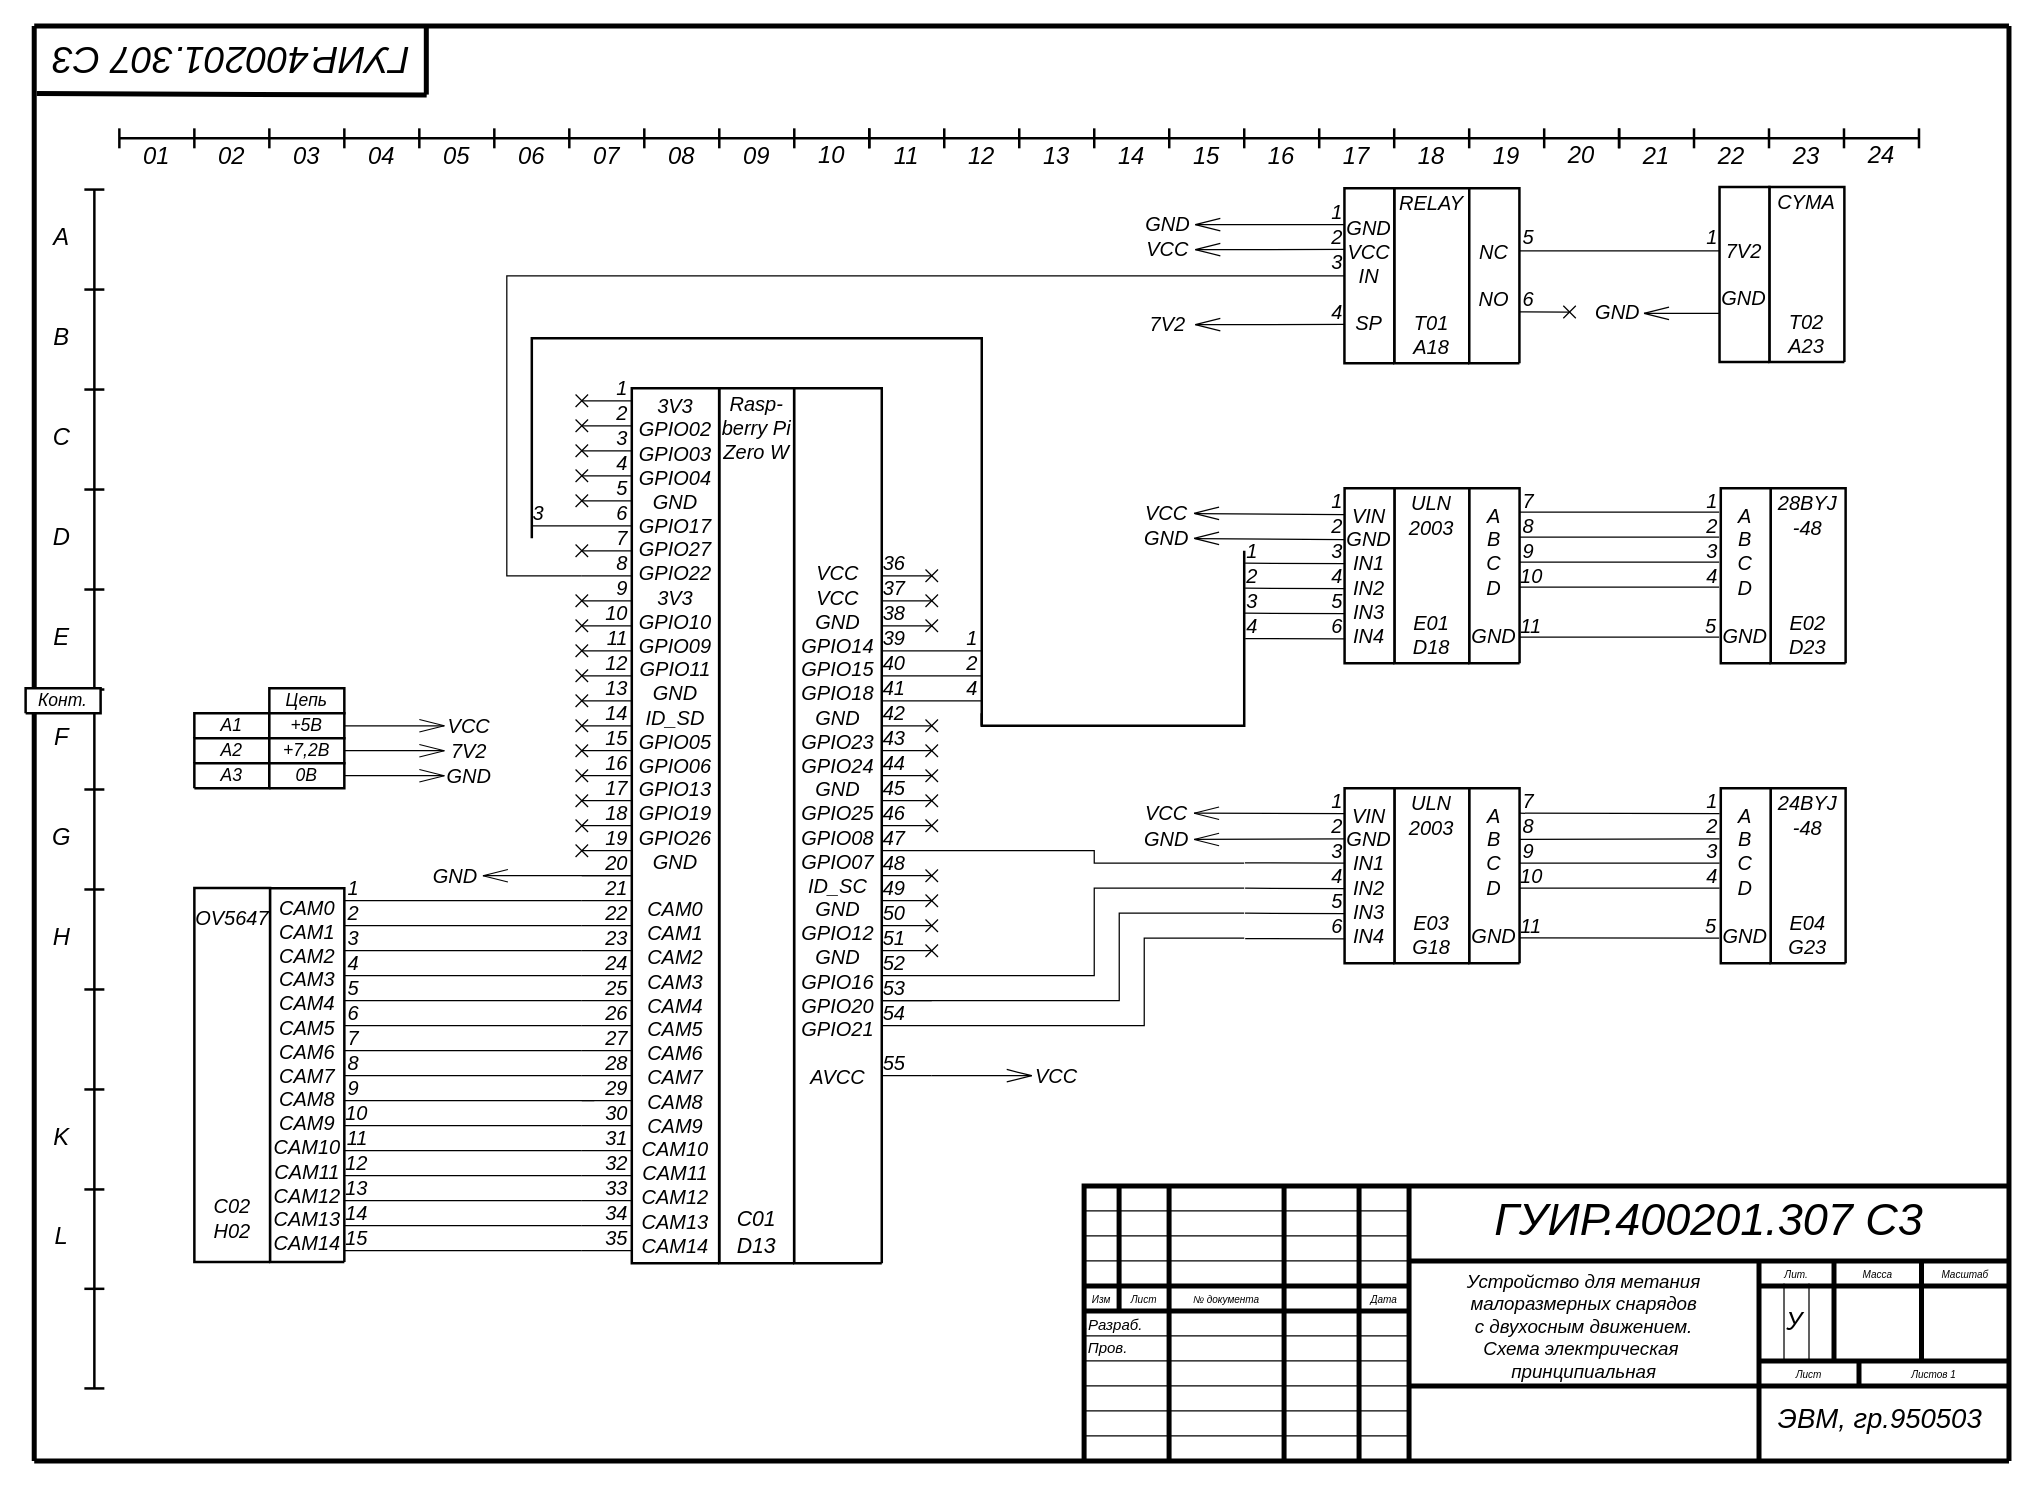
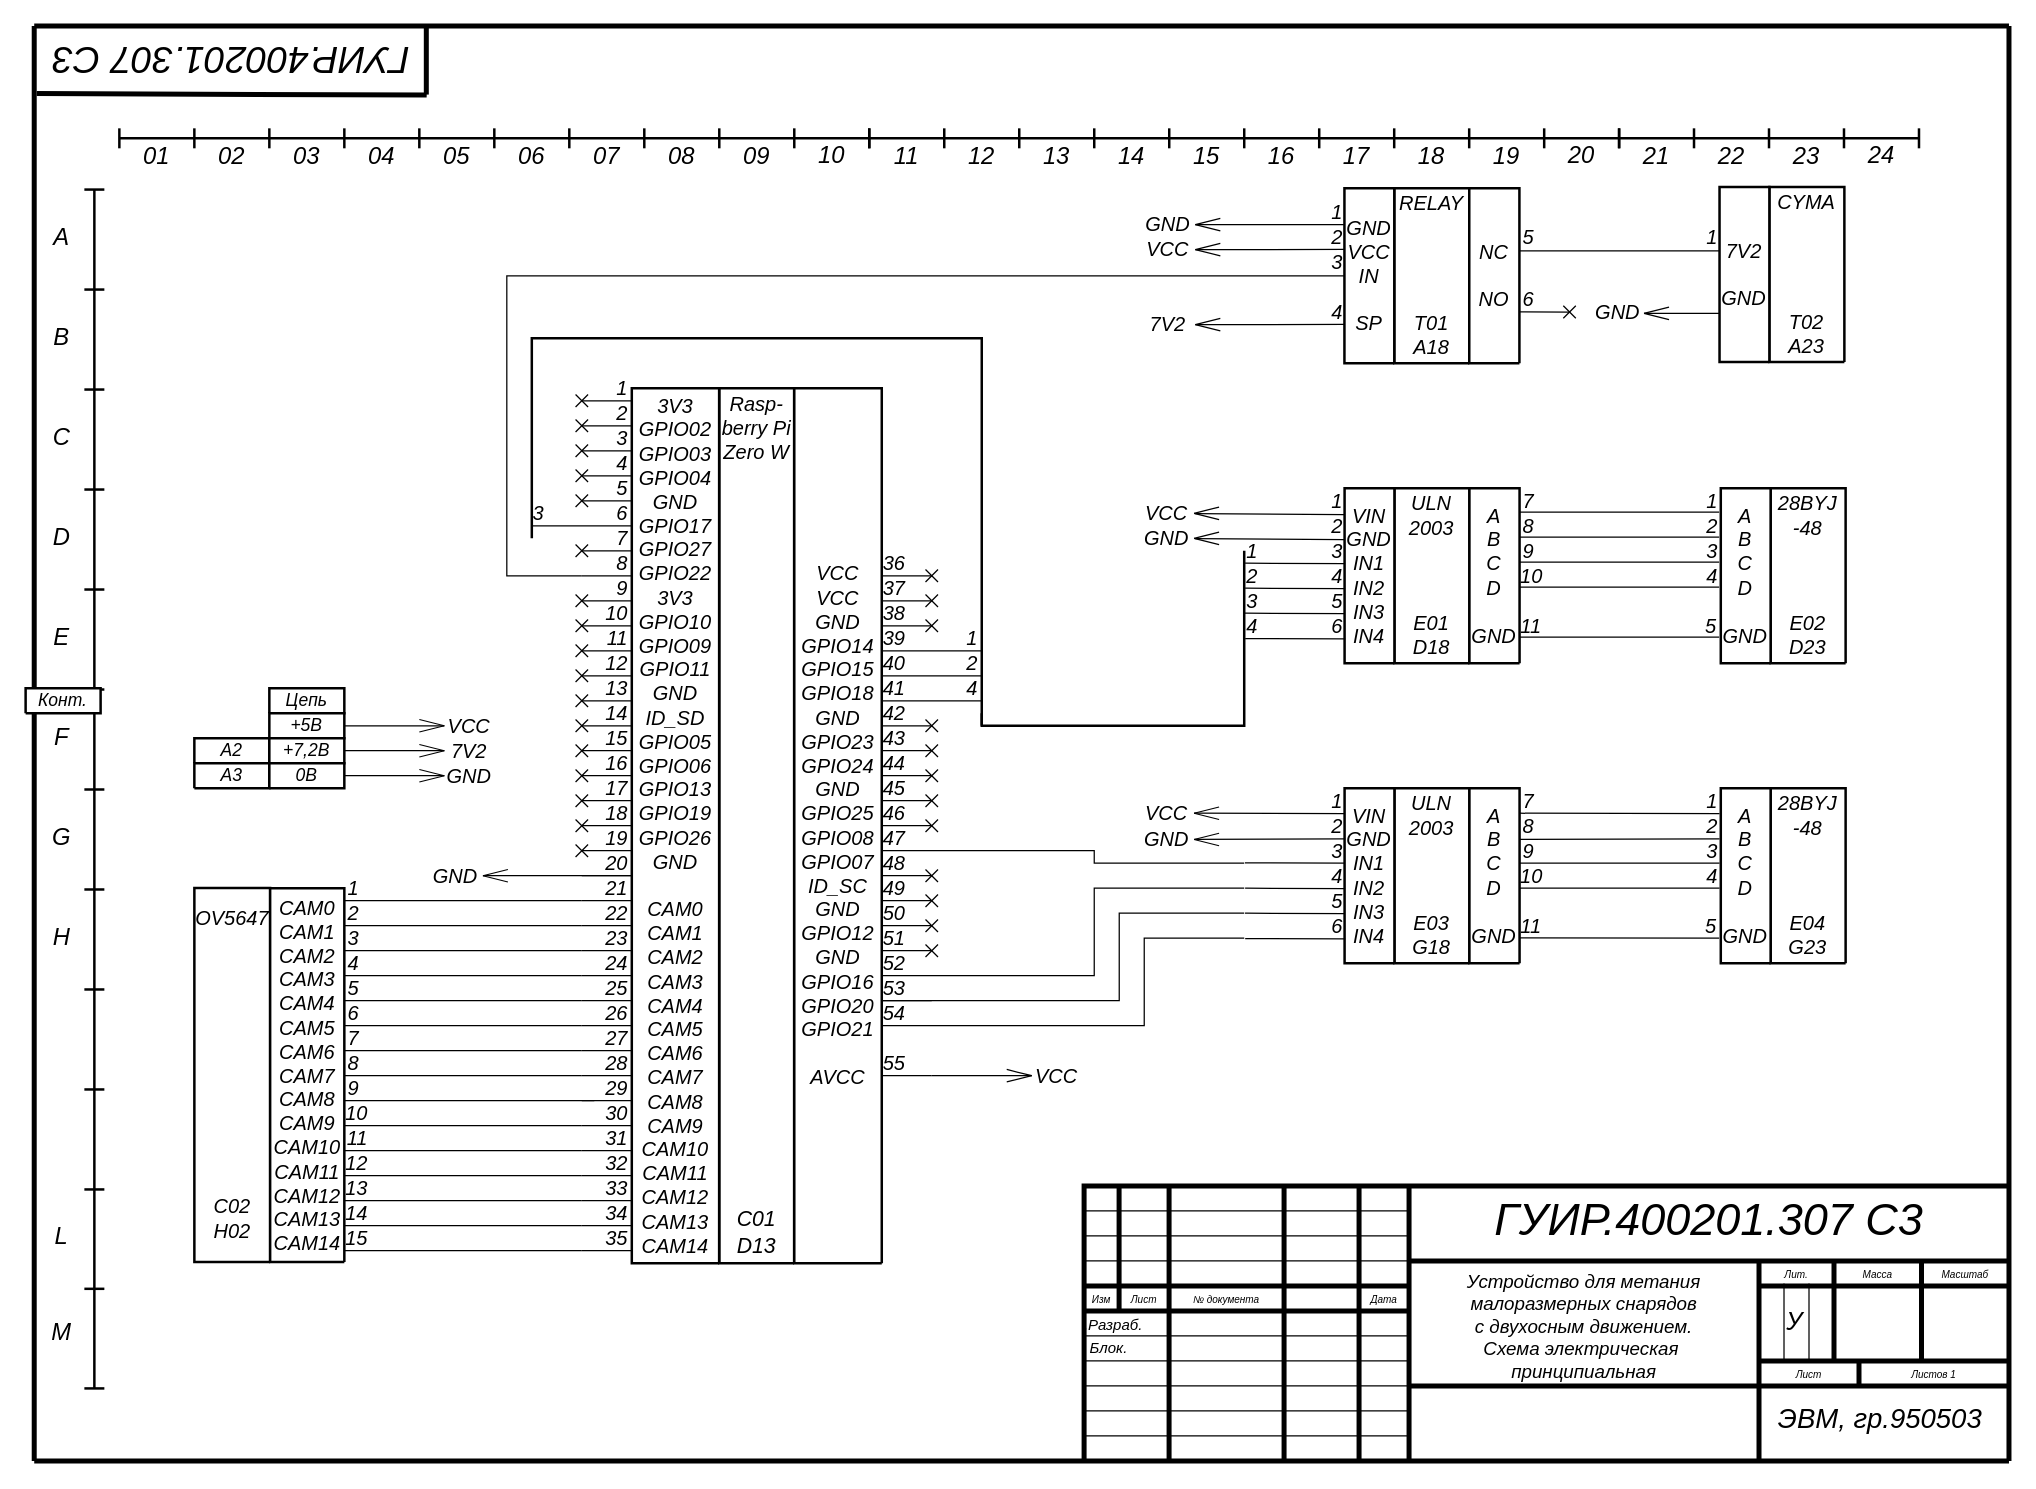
(232, 726) -> none
(1808, 876) -> (1808, 876)
(62, 1138) -> none
none -> (62, 1333)
(1109, 1348) -> (1109, 1348)
